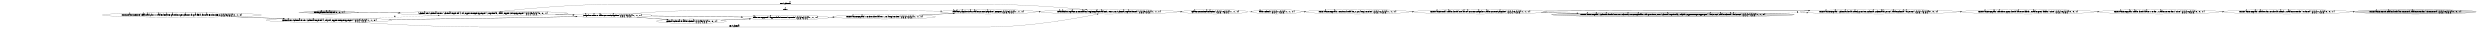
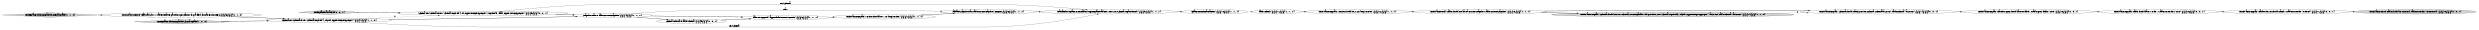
none -> (50, 15)
none -> (182, 22)
